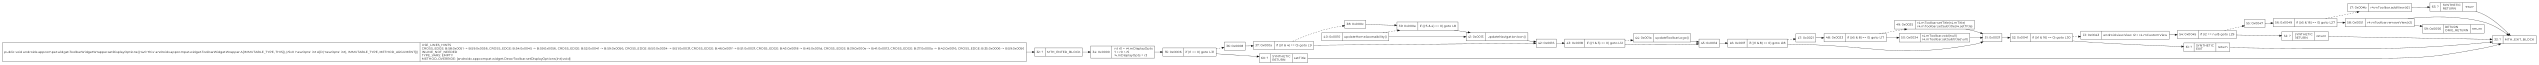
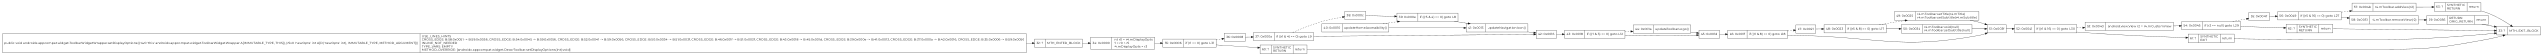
(2459, 18) -> (2488, 25)
(1945, 26) -> (1947, 17)
(1300, 58) -> (1300, 49)
